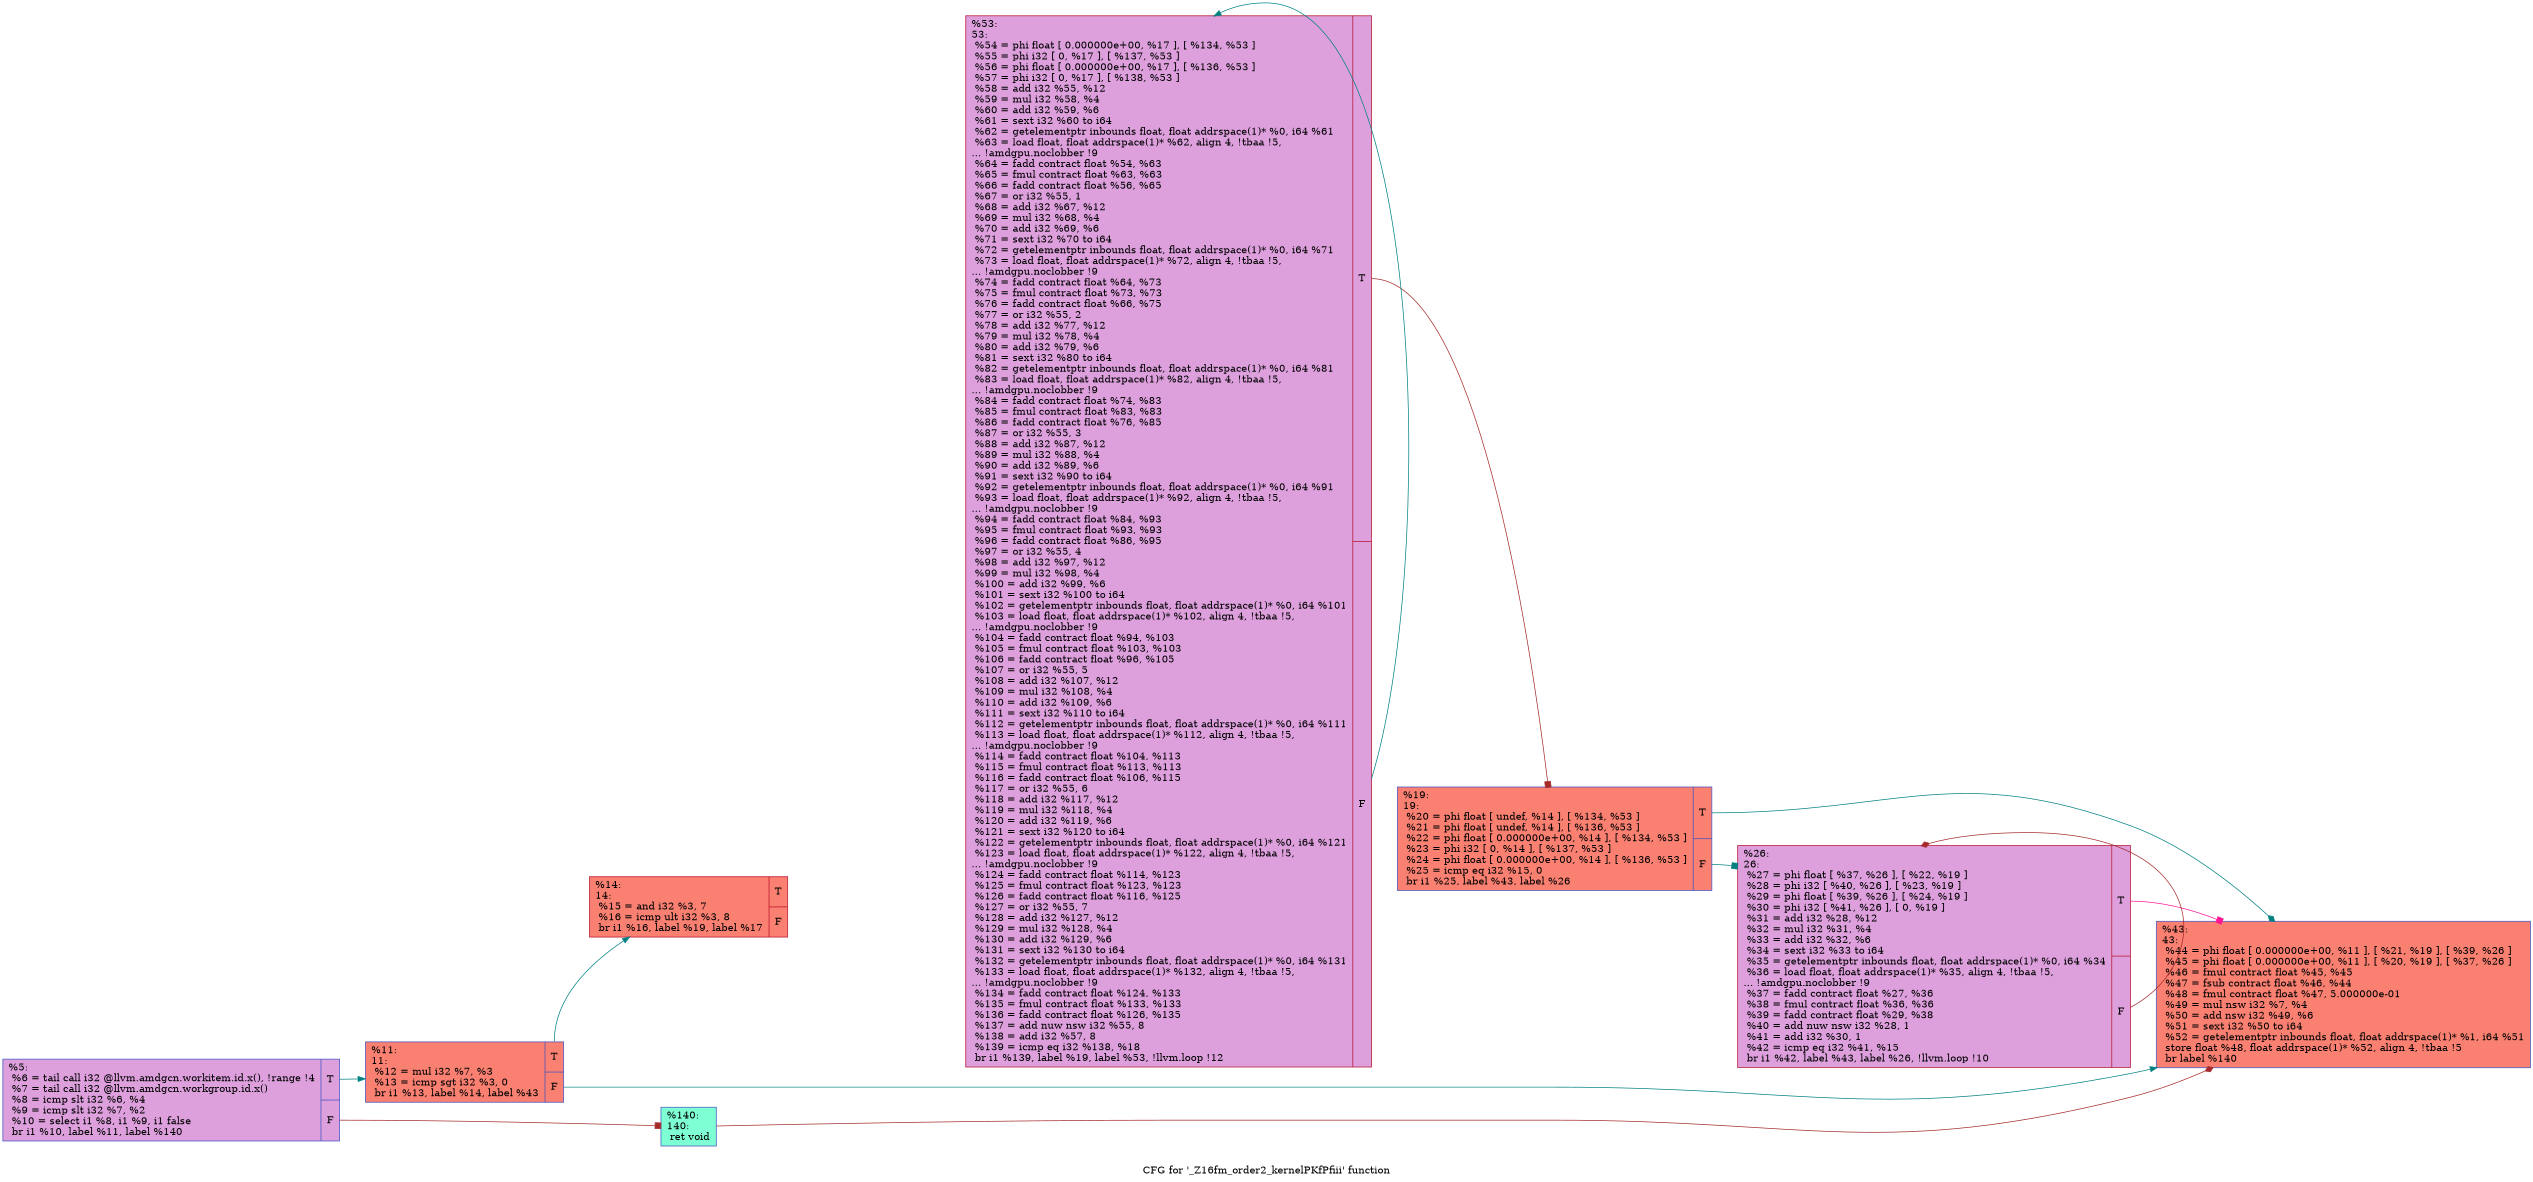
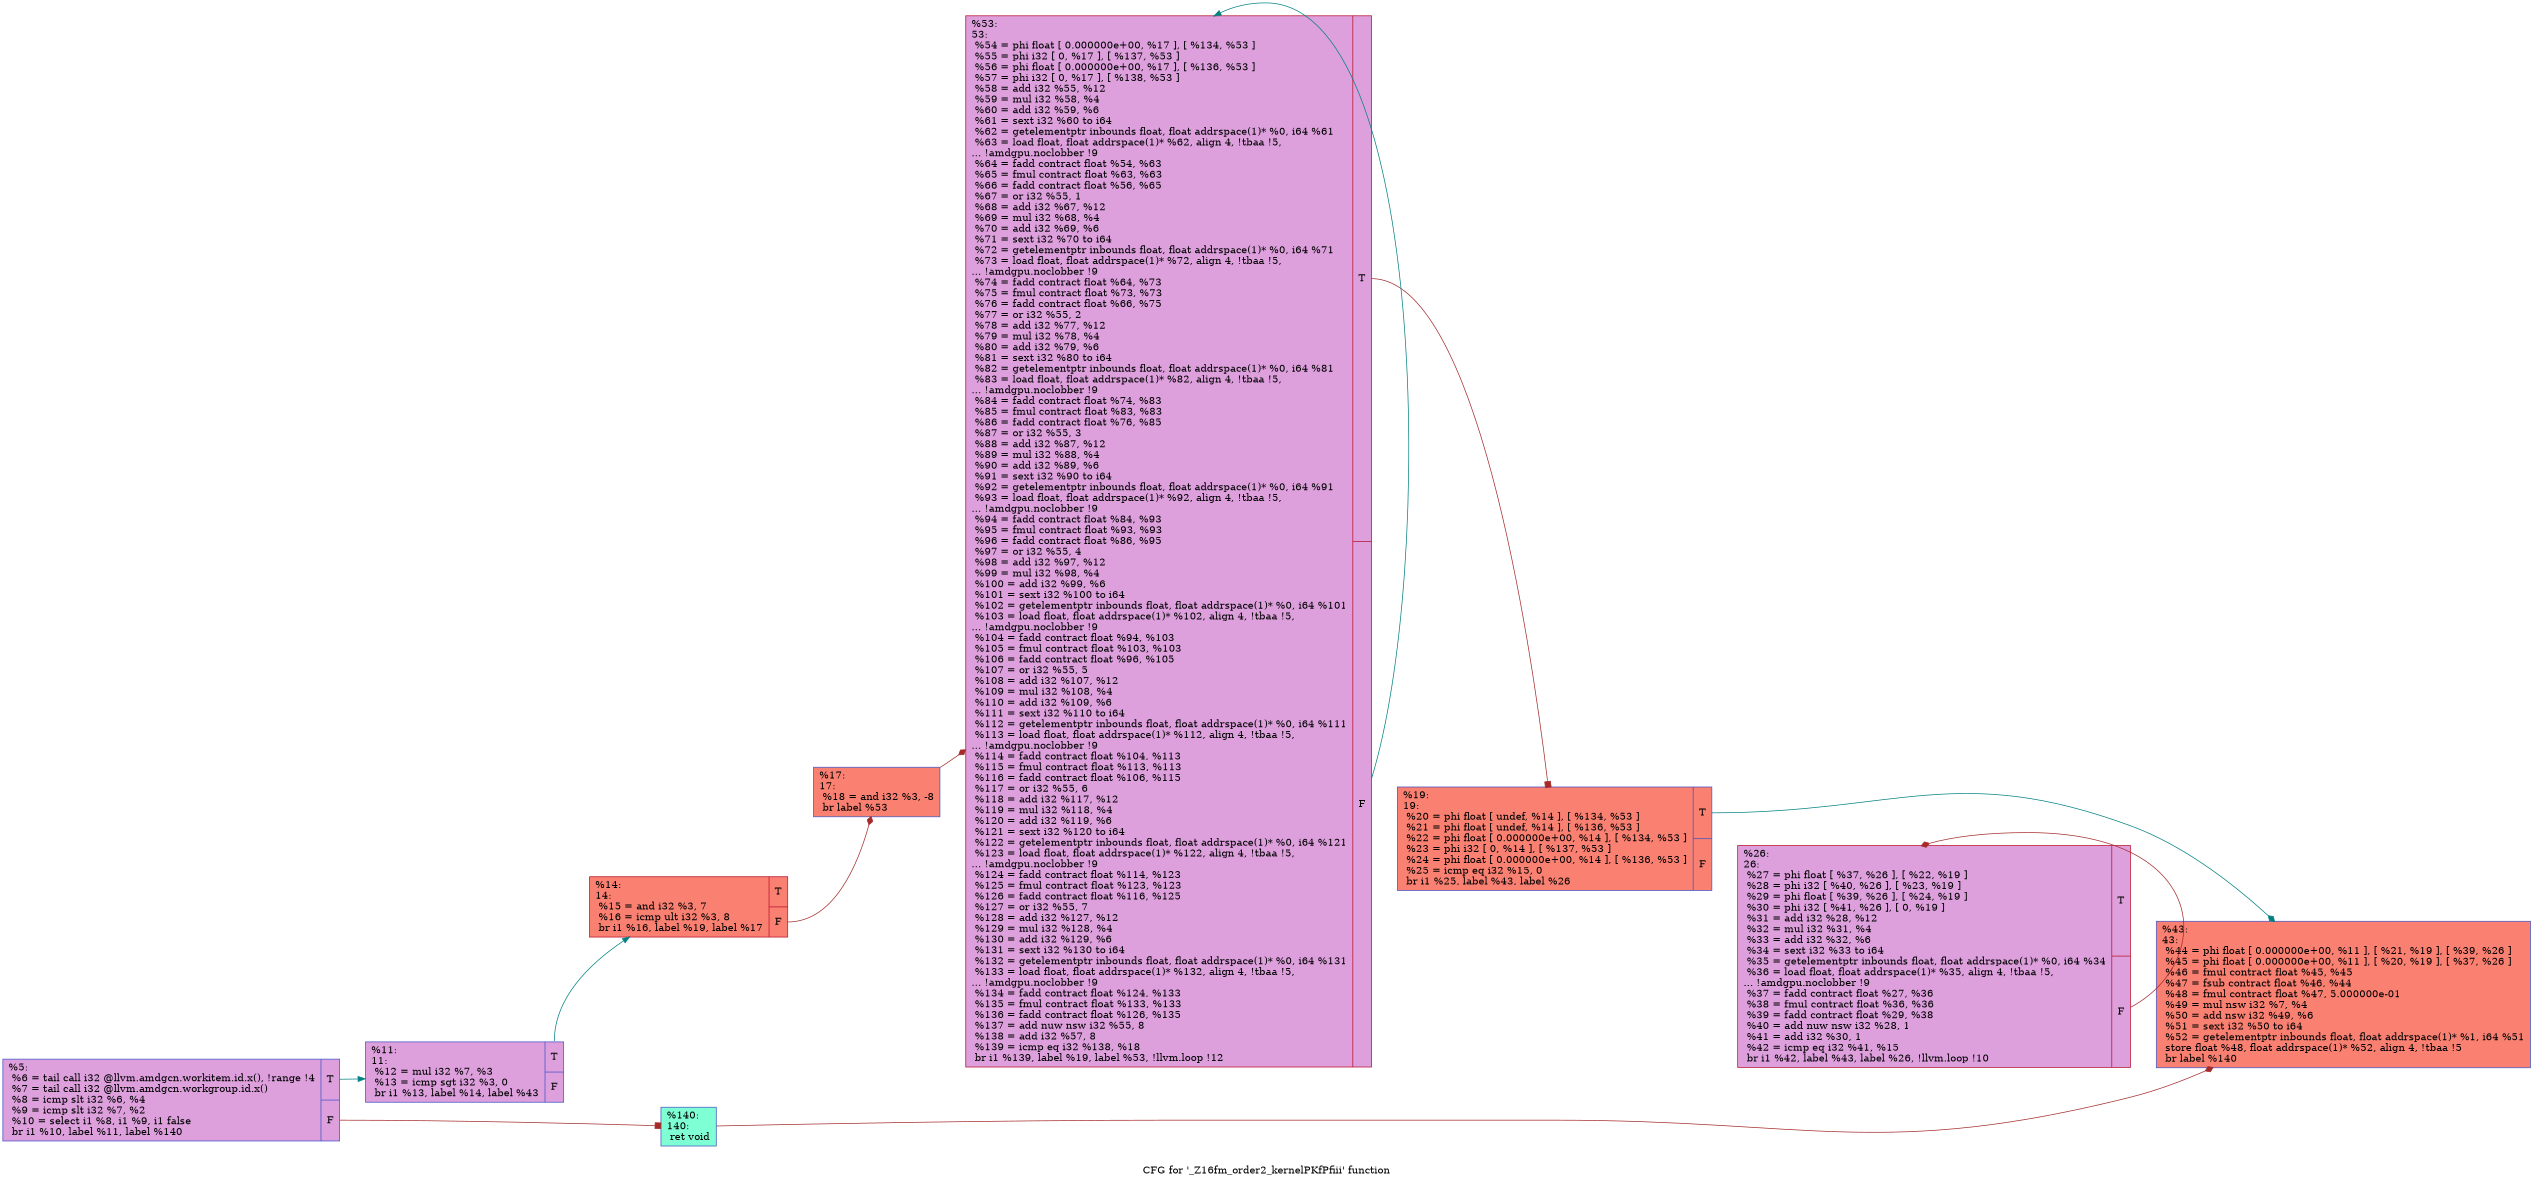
none -> (877, 792)
(1721, 865) -> none
(2174, 906) -> none
(465, 1072) -> (465, 1072)
(1358, 1087) -> none
